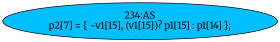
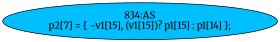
(140, 21) -> (140, 21)
